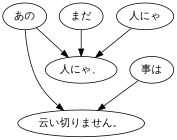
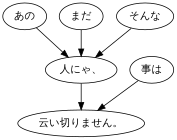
(145, 16) -> (145, 16)
(33, 71) -> (81, 93)
